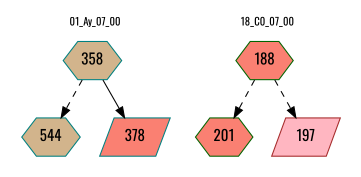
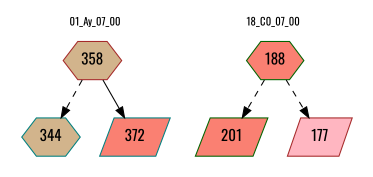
(92, 61) -> (92, 61)
(51, 137) -> (51, 137)
(135, 137) -> (135, 137)
(224, 137) -> (232, 137)
(306, 137) -> (320, 137)
